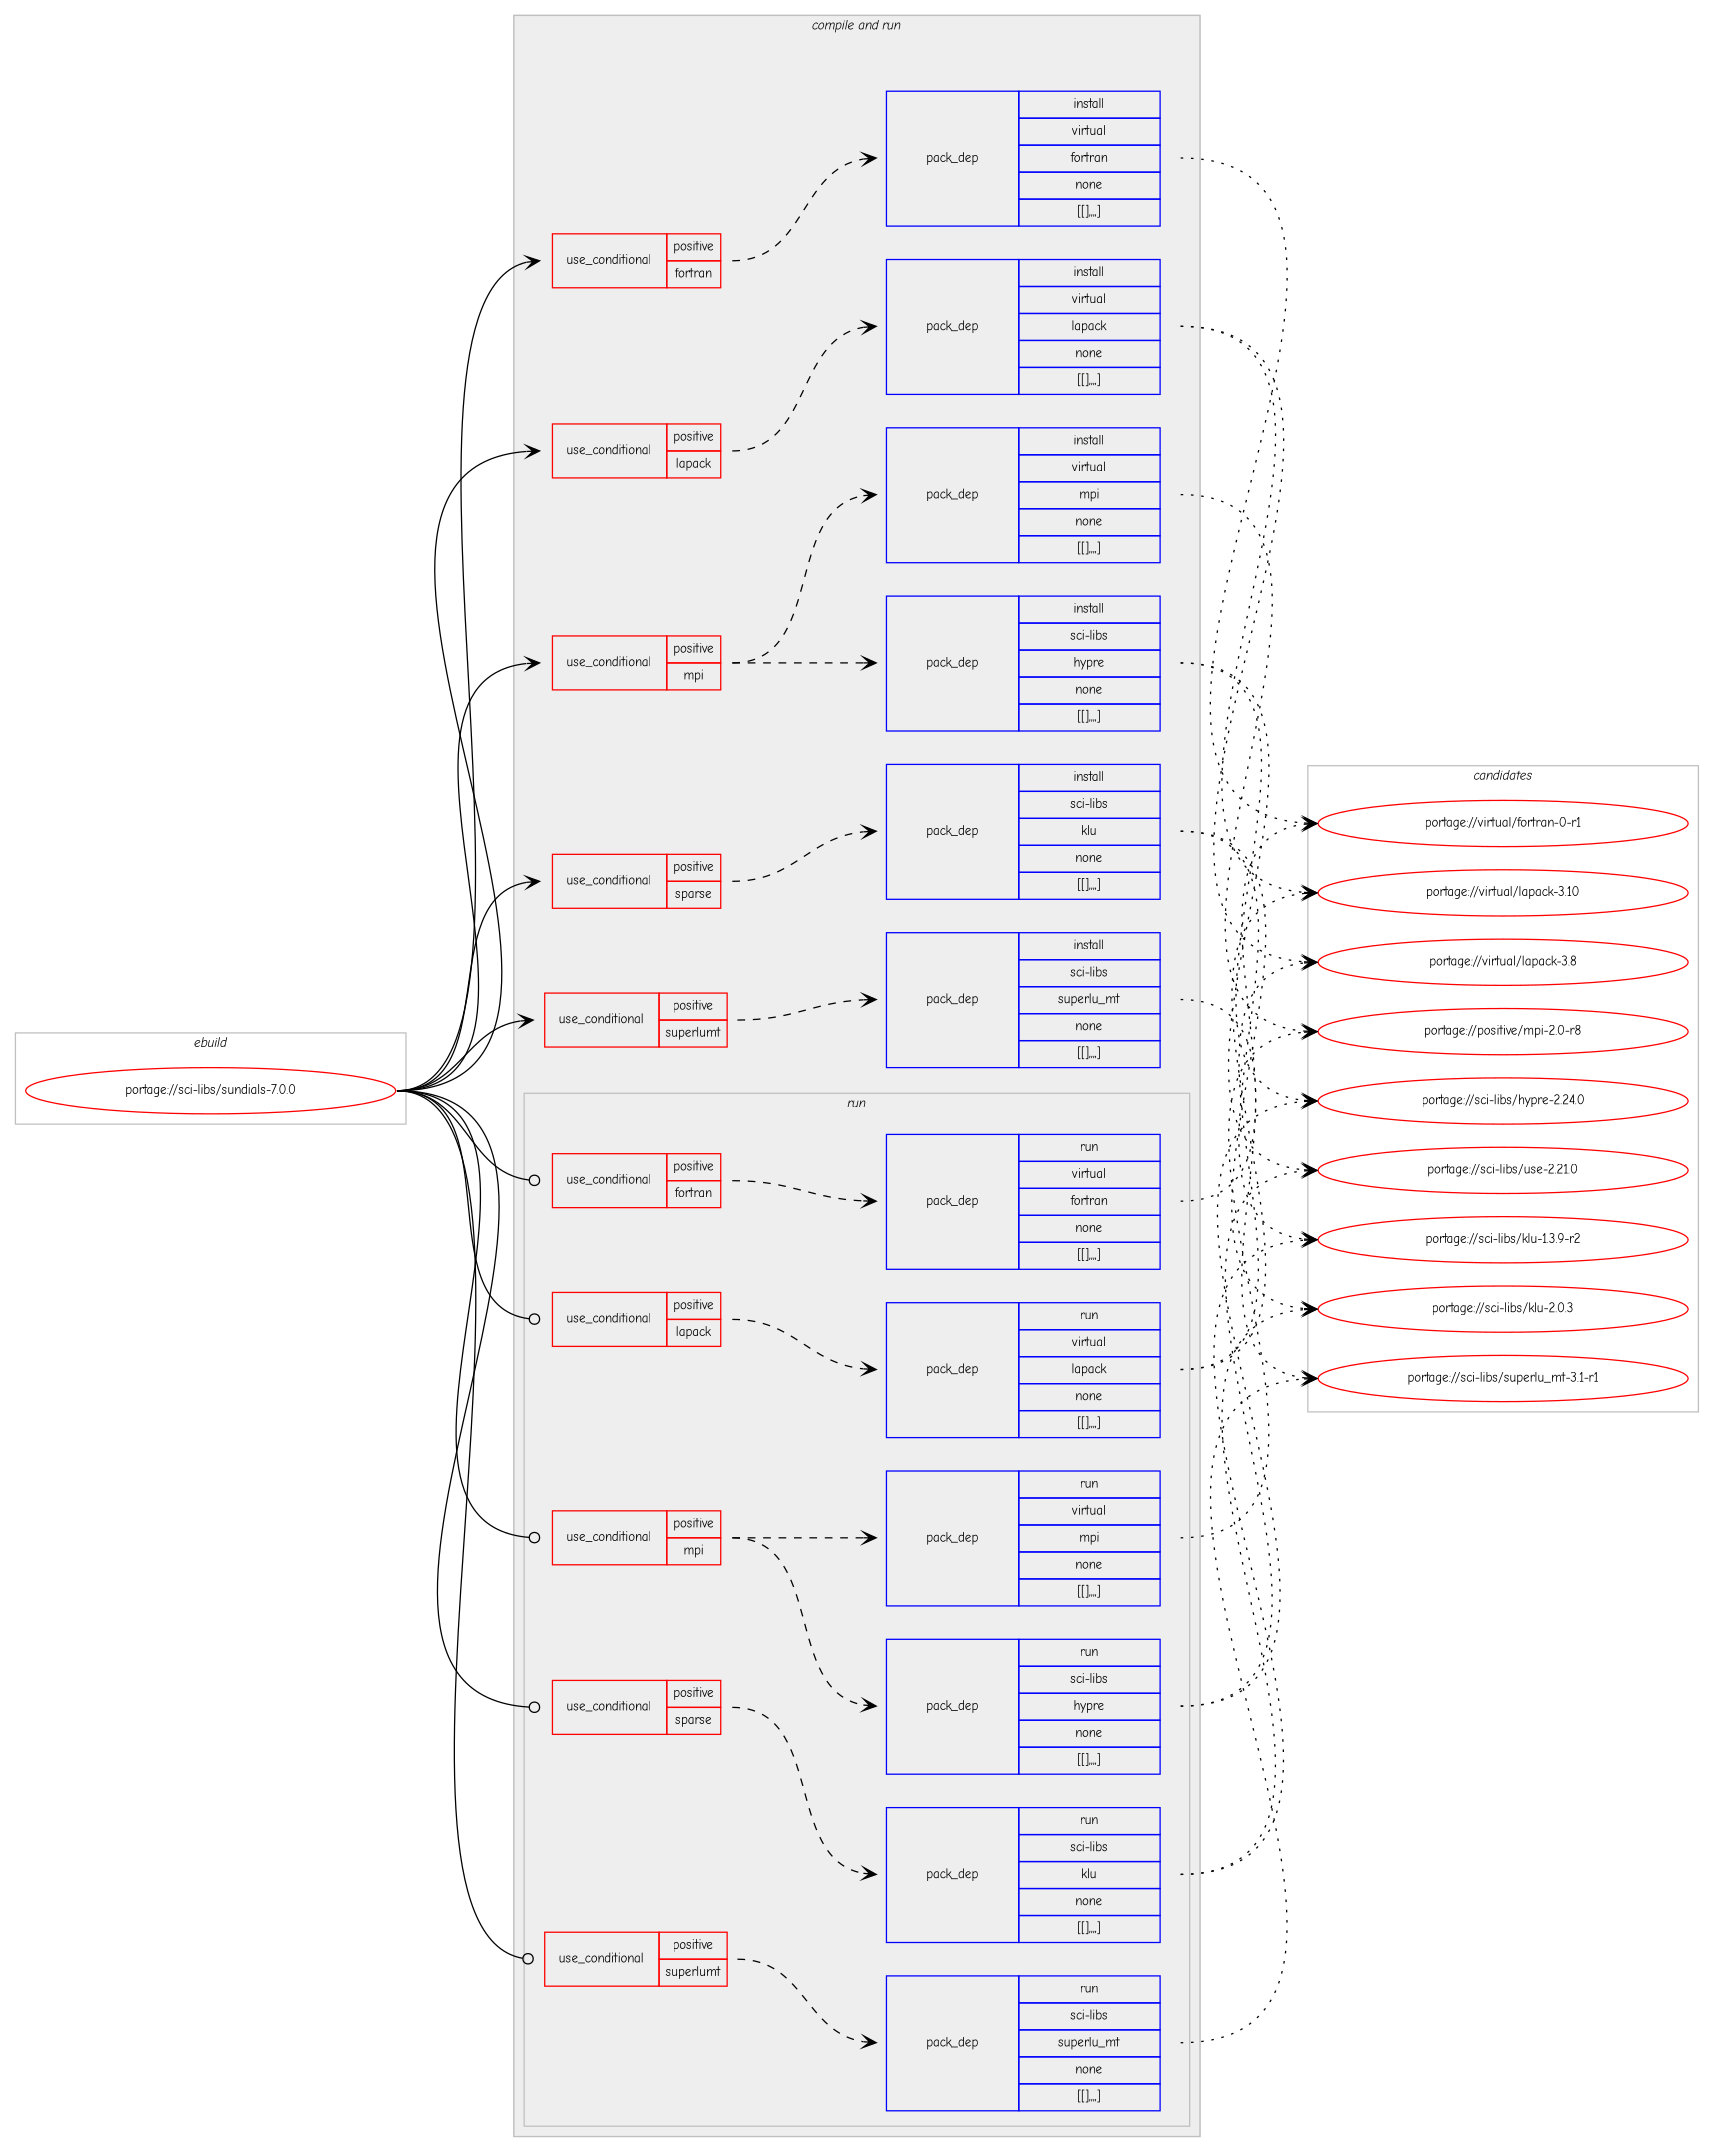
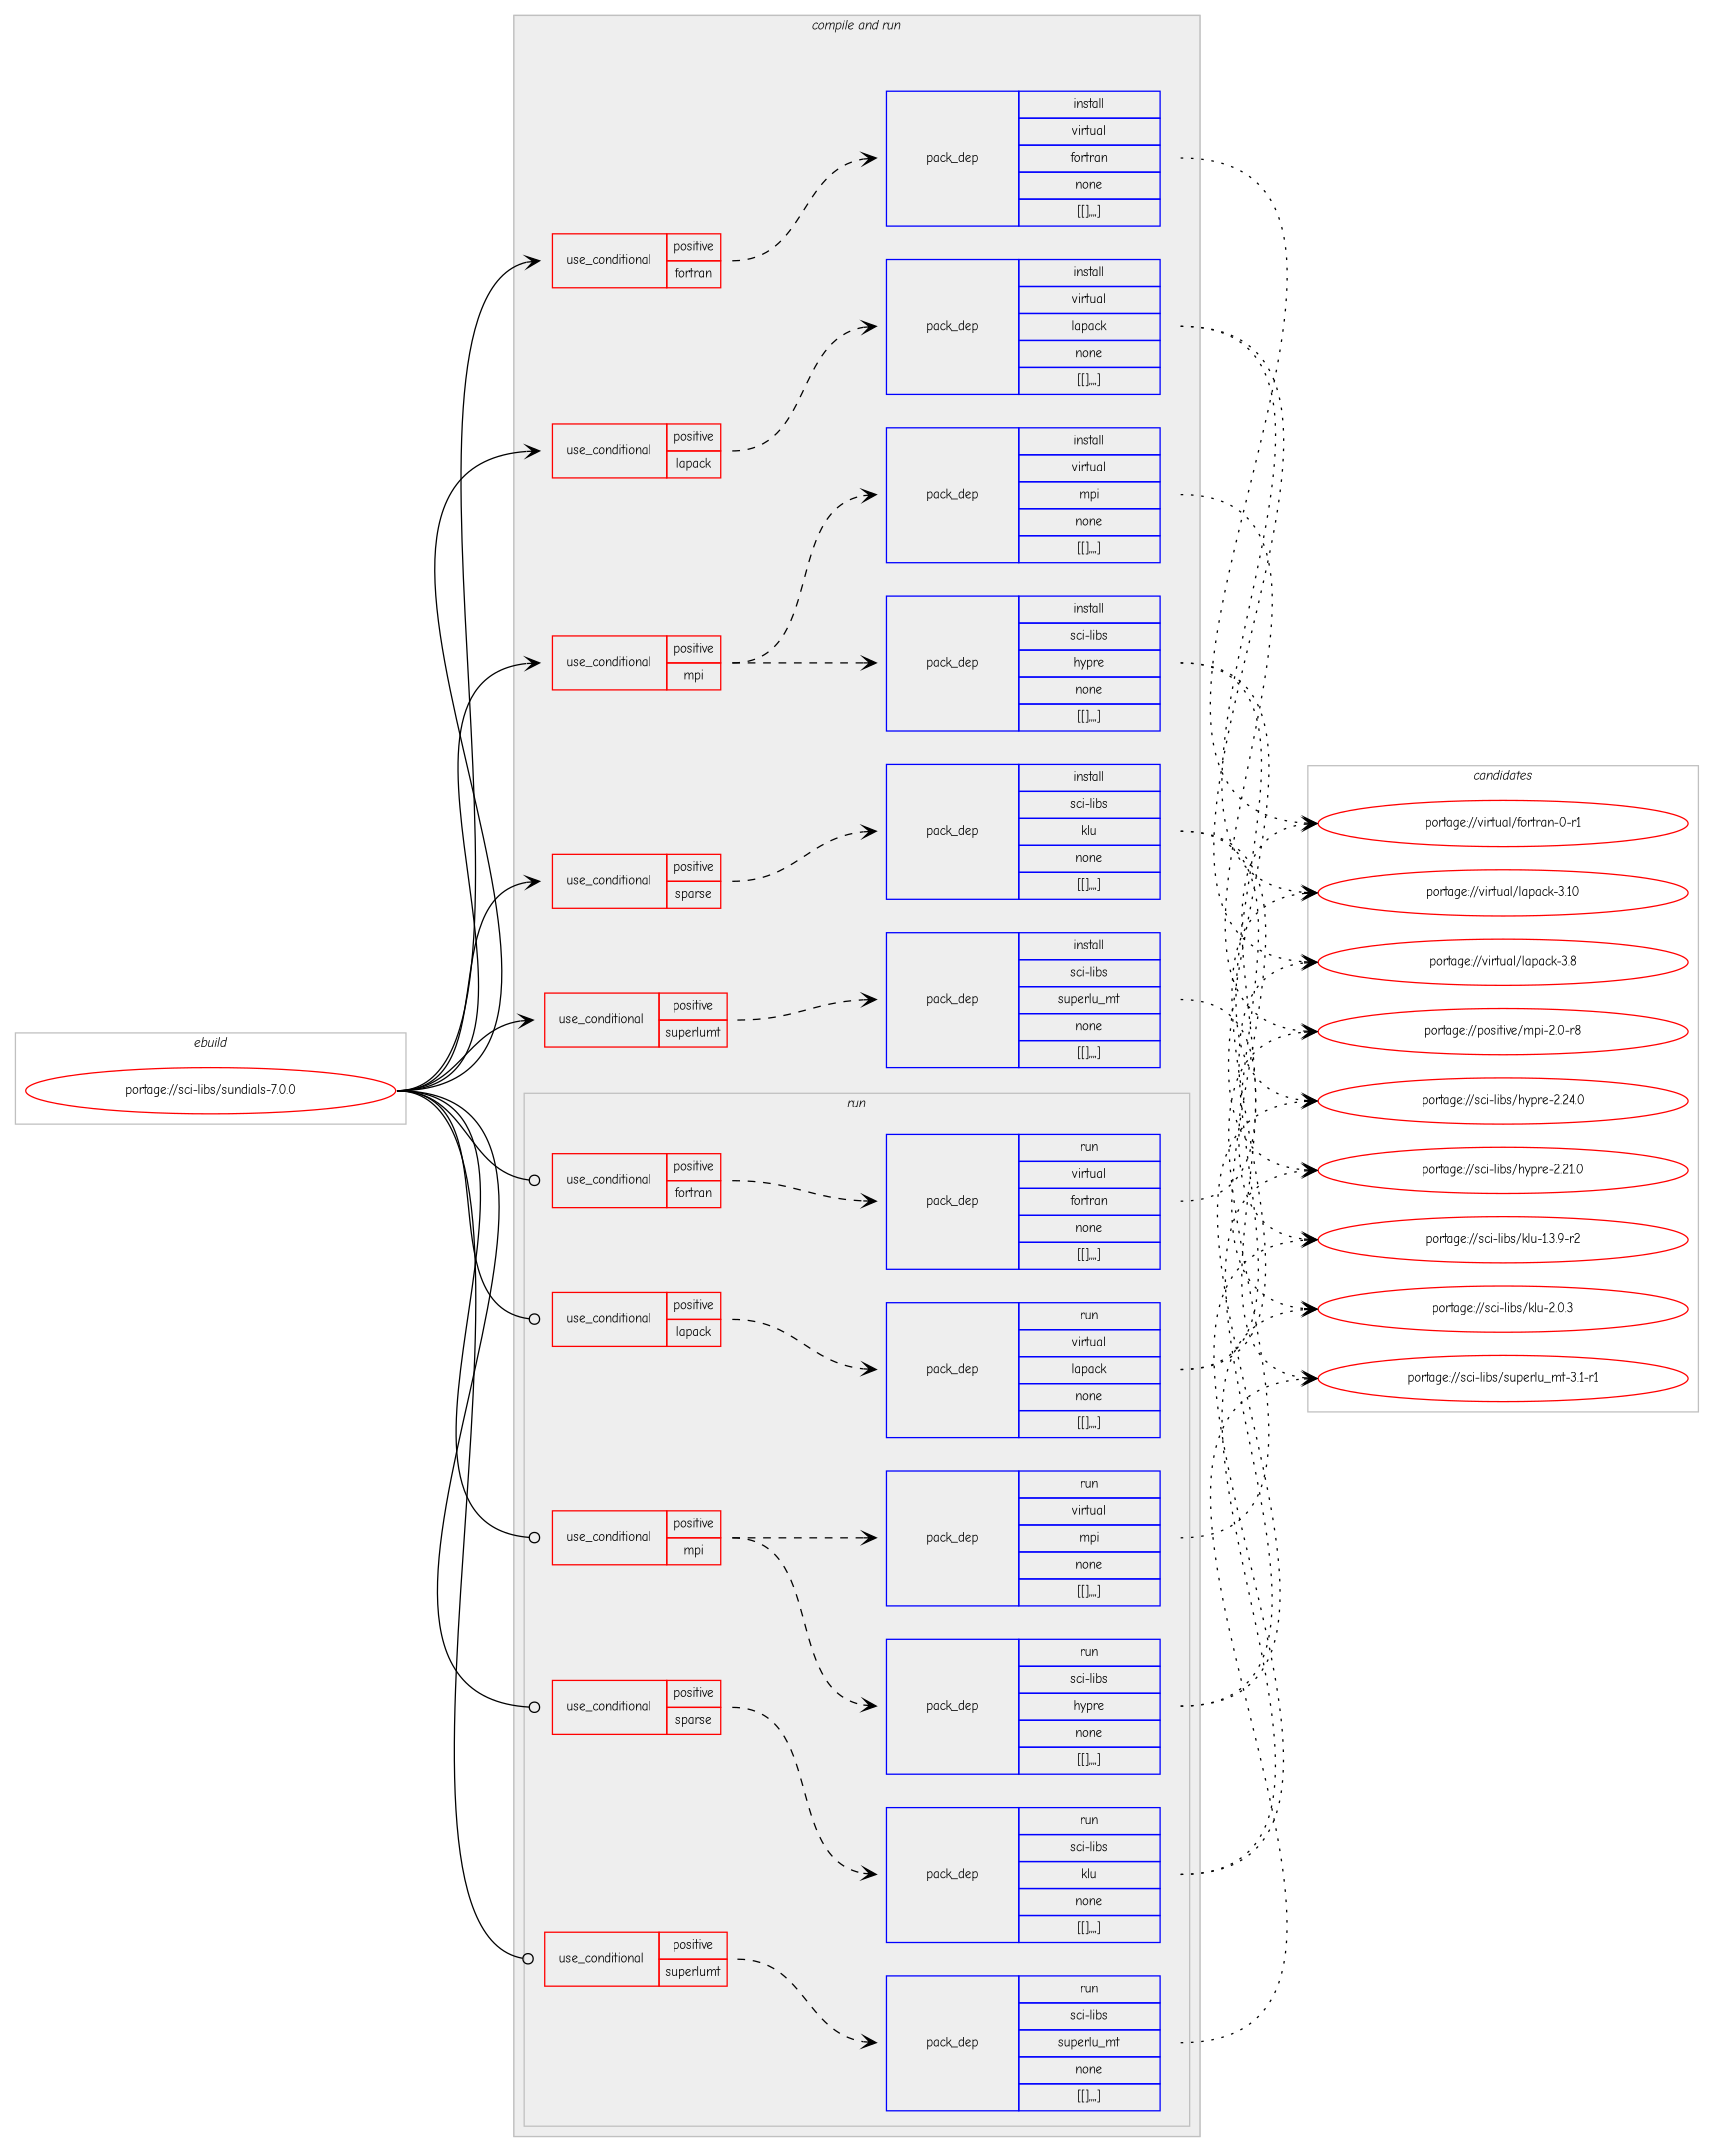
(1503, 1170) -> (1503, 1170)
